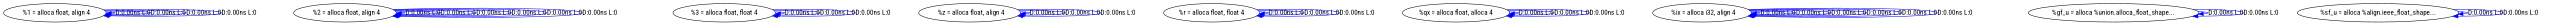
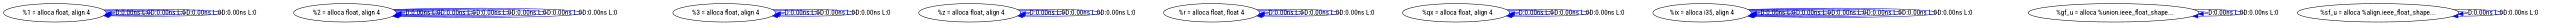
(724, 13) -> (724, 13)
(1456, 13) -> (1456, 13)
(1702, 13) -> (1702, 13)
(2114, 13) -> (2114, 13)
